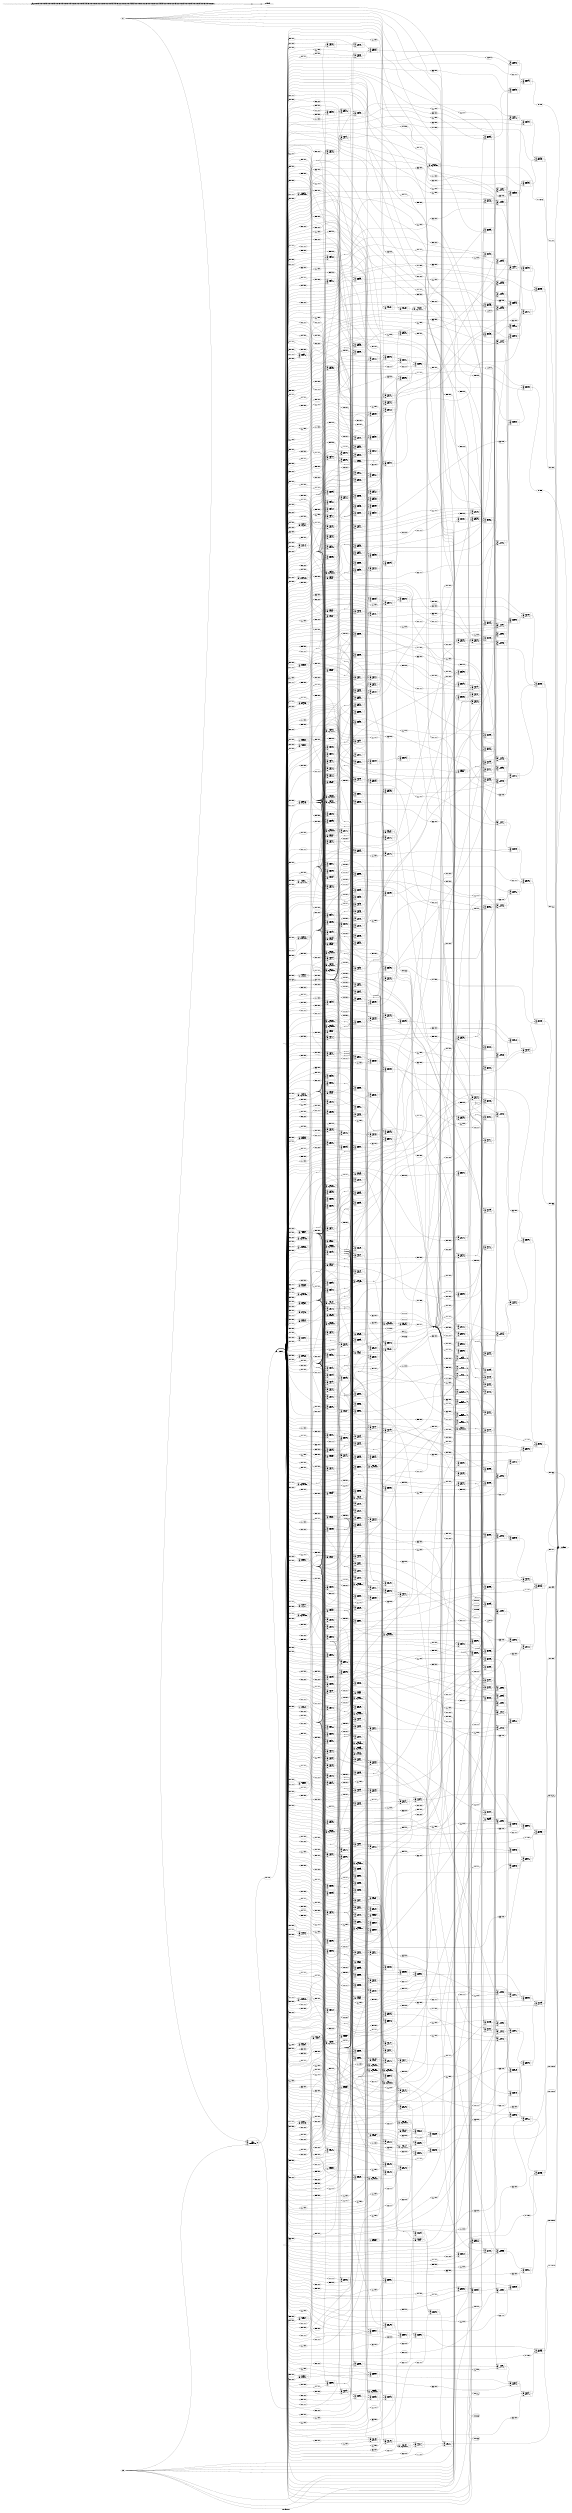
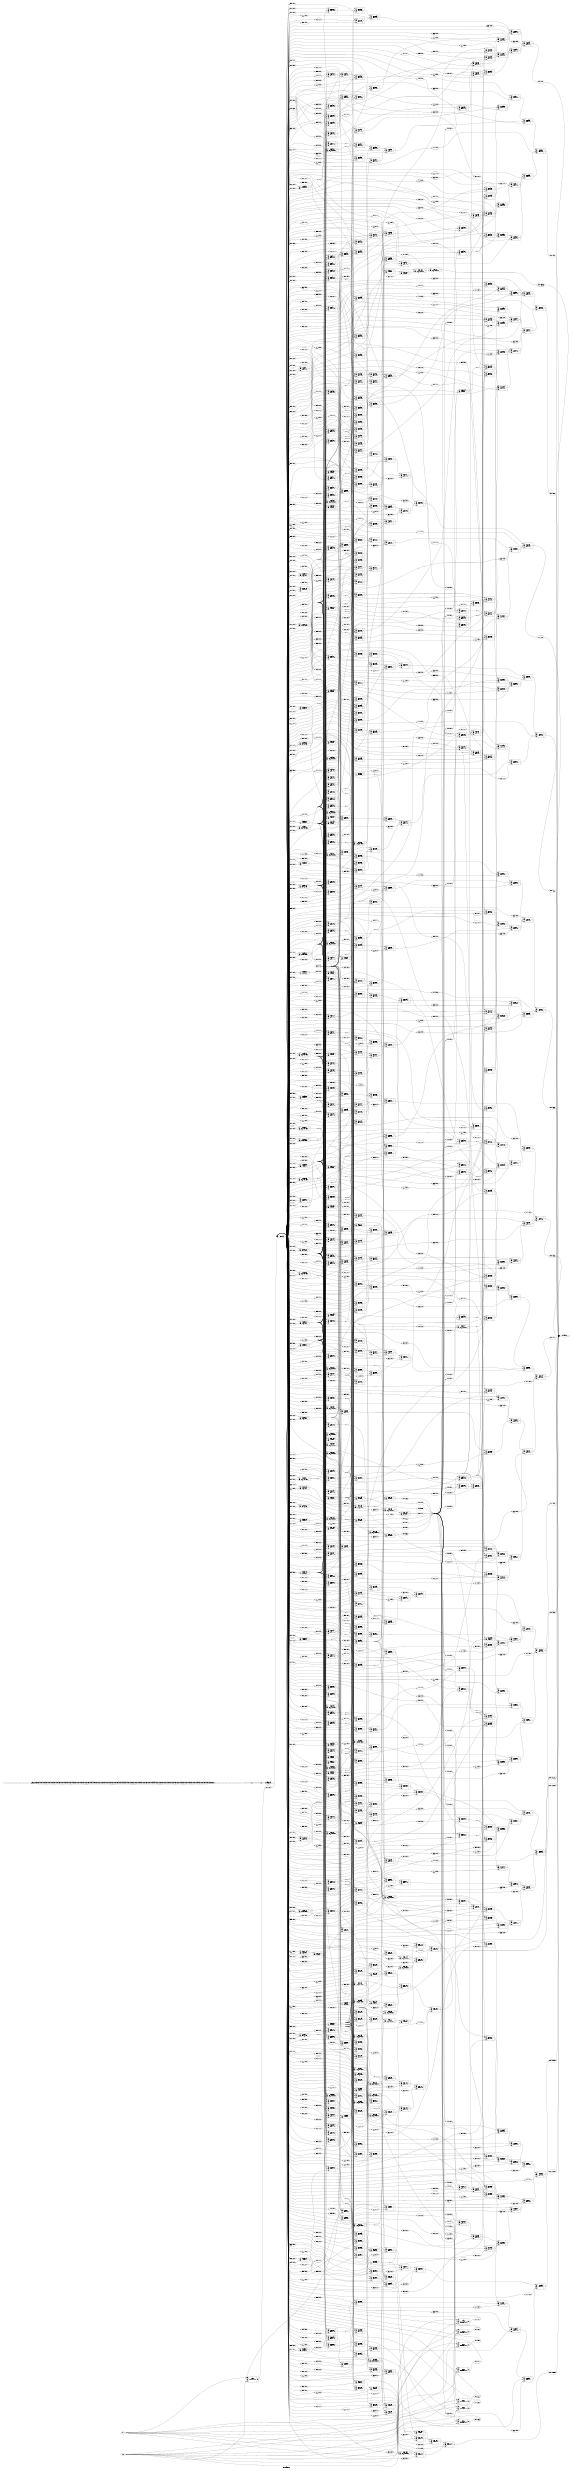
(268, 4) -> (268, 1783)
(304, 980) -> none
